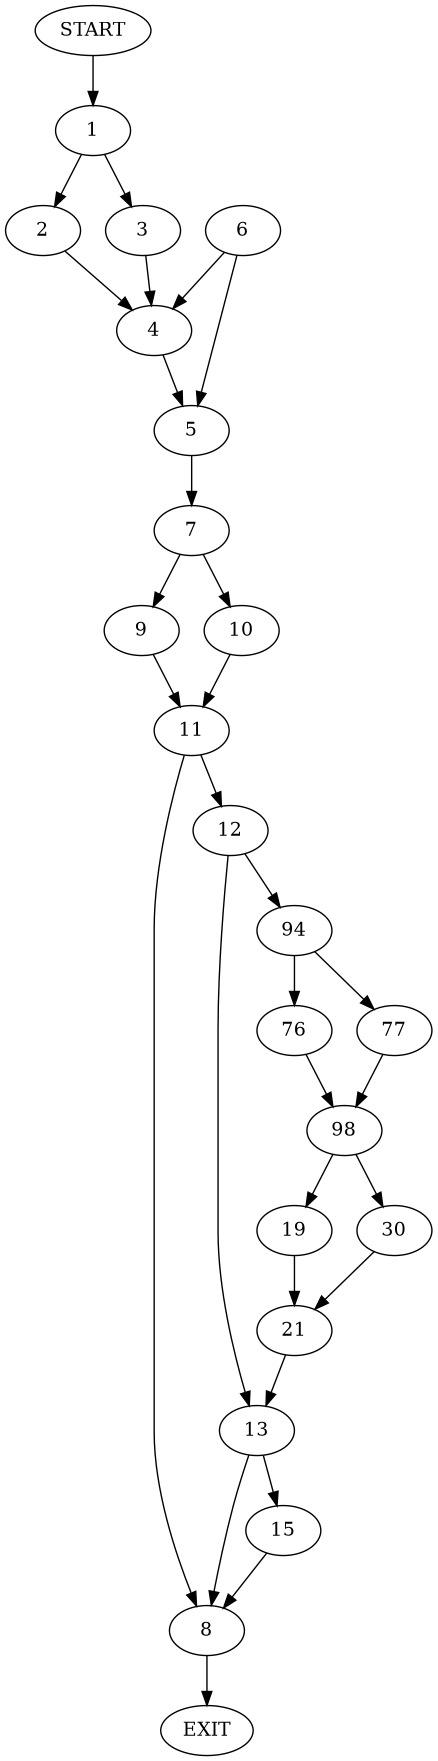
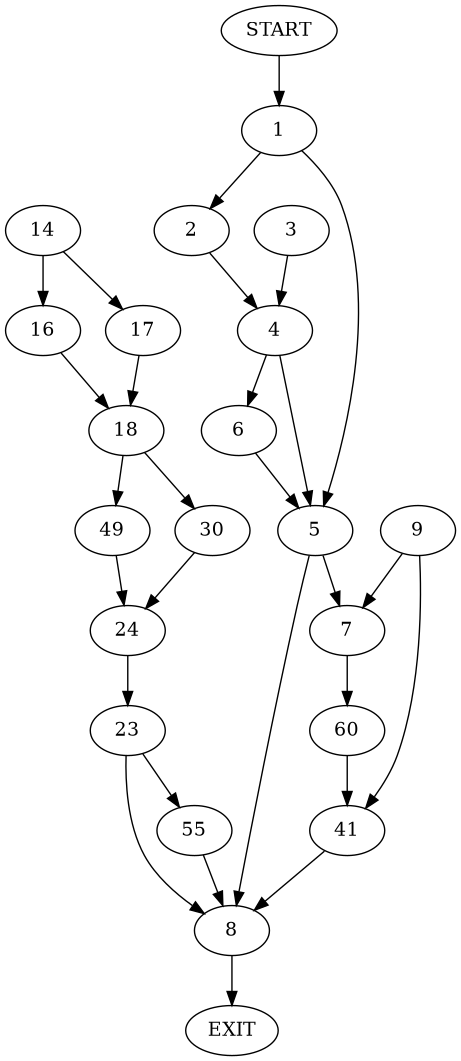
(115, 174) -> (358, 315)
(203, 275) -> (259, 374)
(170, 574) -> (387, 575)
(242, 631) -> (347, 731)
none -> (272, 723)
(192, 731) -> (347, 831)
(231, 831) -> none
(294, 931) -> (43, 231)
(294, 1031) -> (43, 331)
(394, 1031) -> (143, 331)
(344, 1131) -> (126, 431)
(294, 1231) -> (112, 531)
(294, 1331) -> (128, 631)
(257, 1431) -> (128, 731)
(283, 1531) -> (194, 831)
